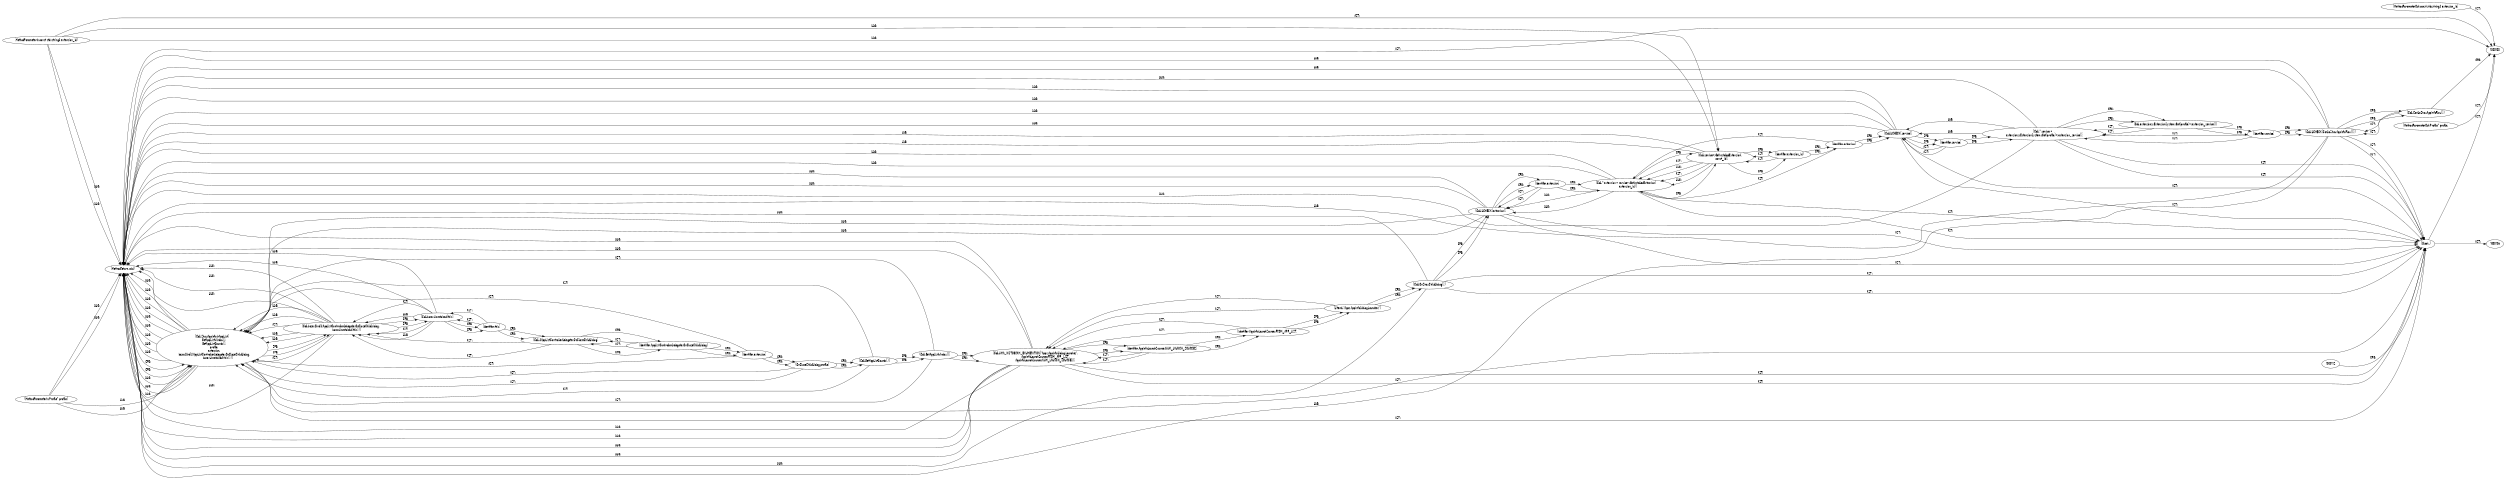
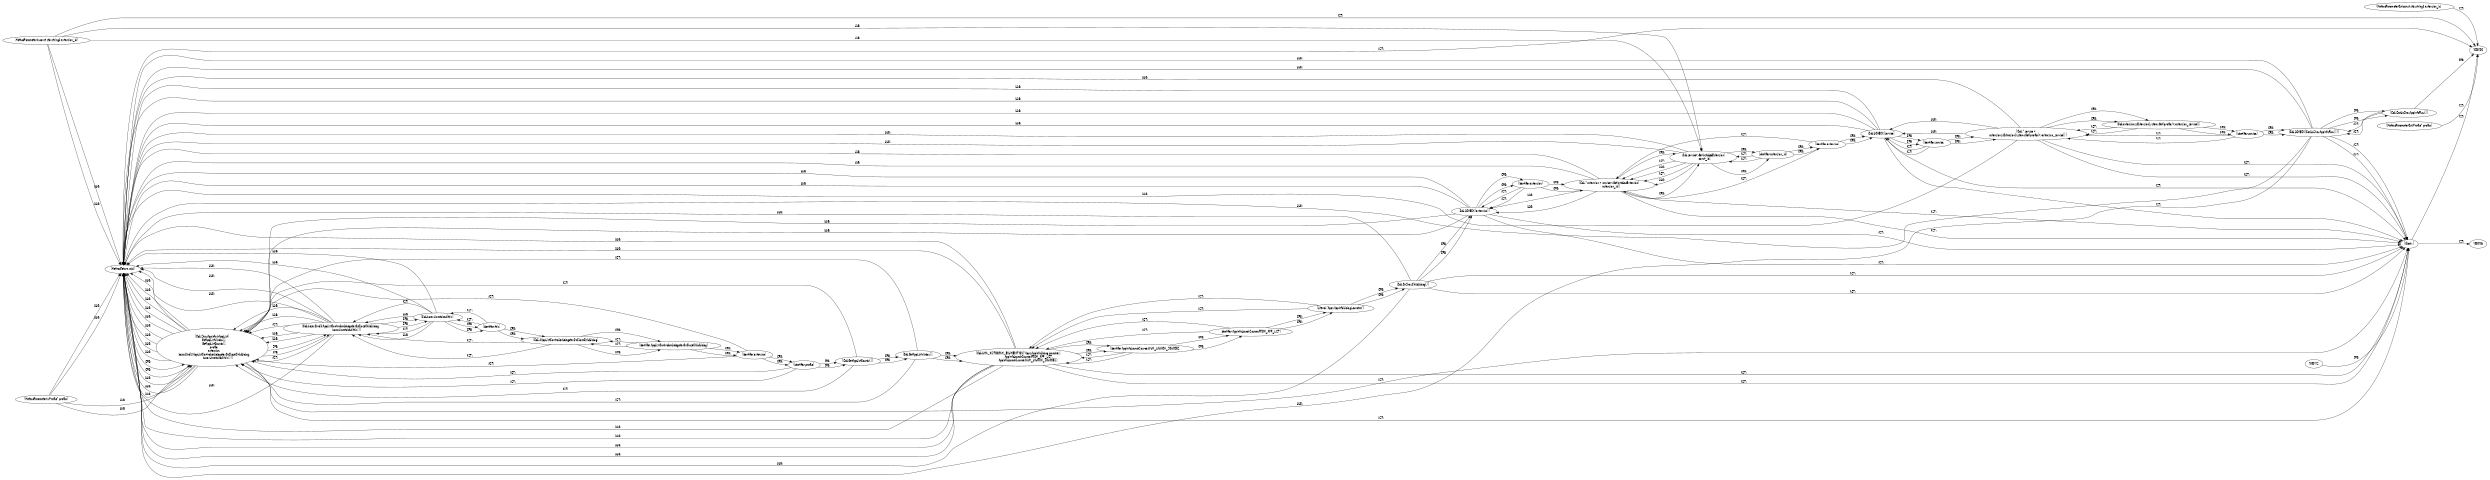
(812, 365) -> (804, 365)
